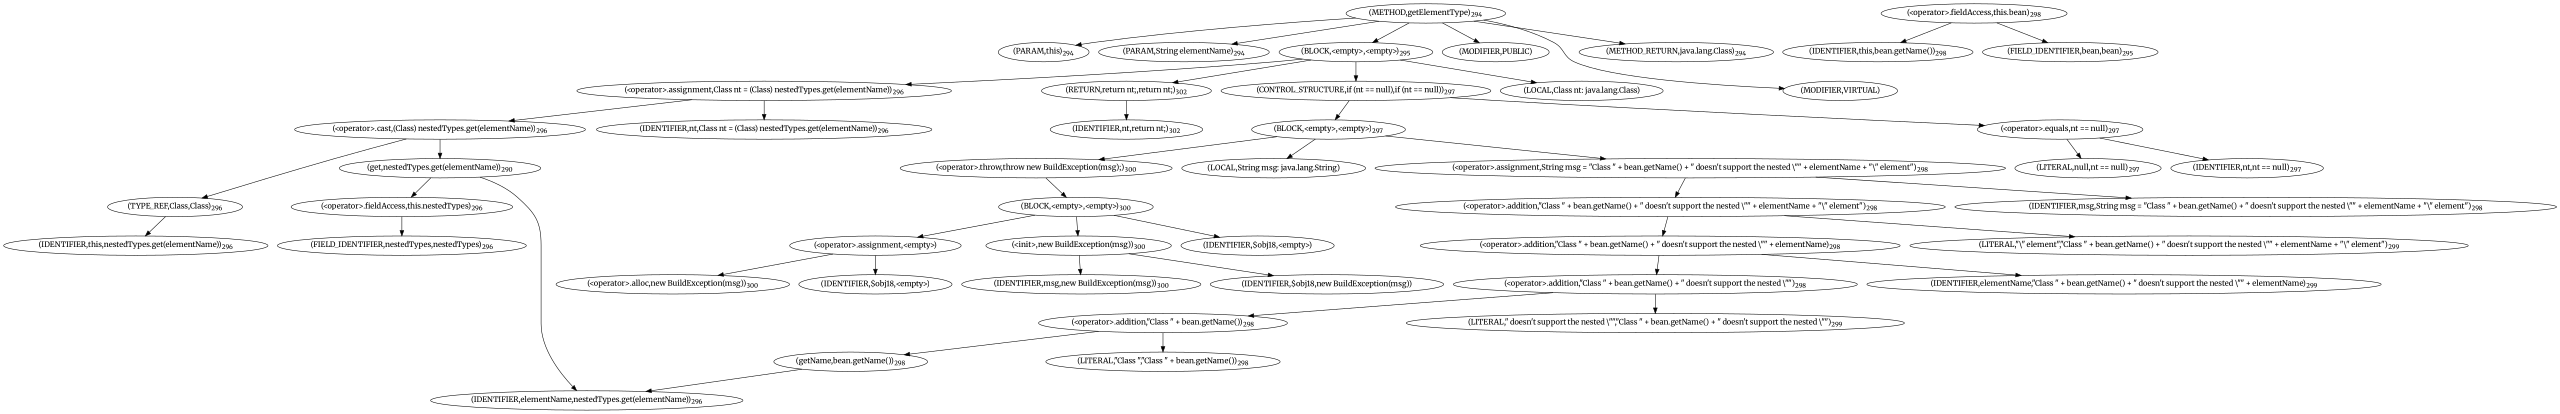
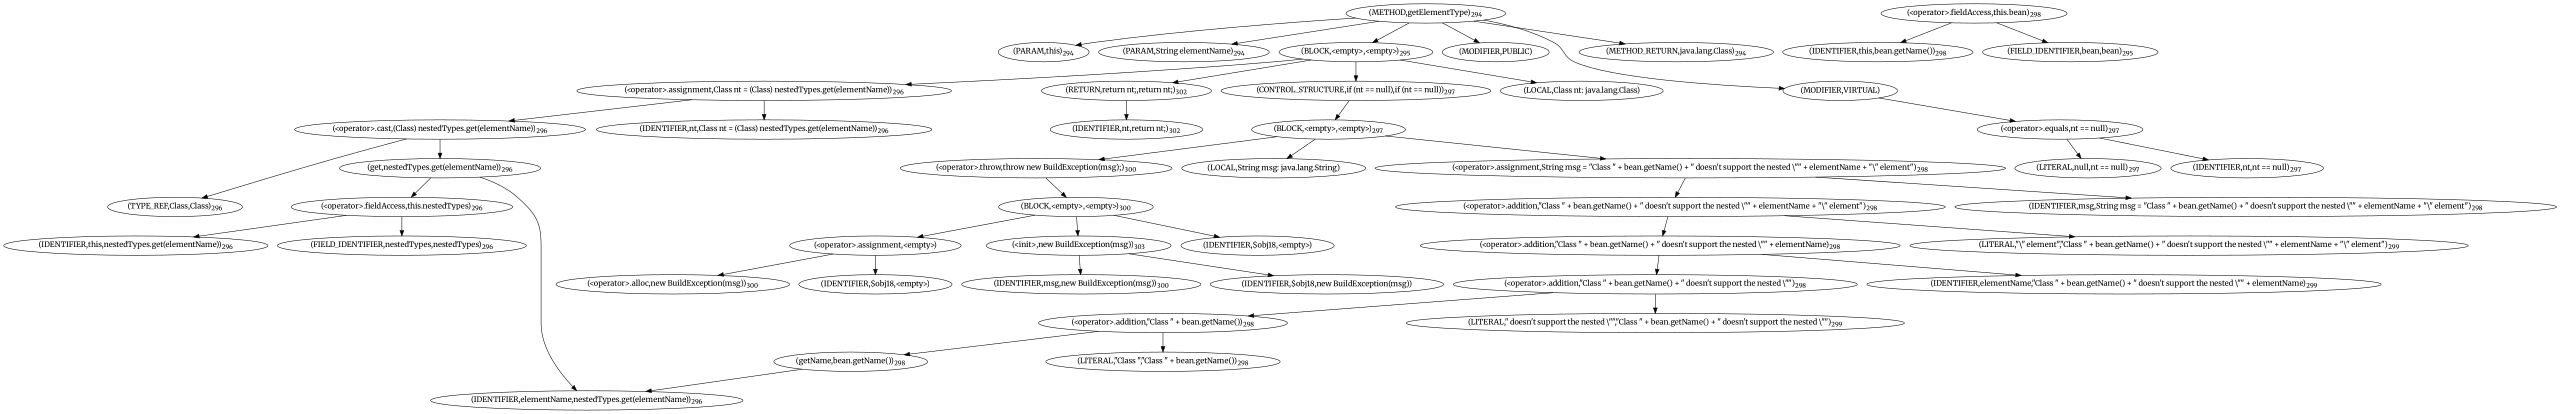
(1715, 112) -> (1944, 109)
(507, 167) -> (507, 167)
(157, 224) -> (273, 226)
(1140, 245) -> (1140, 245)
